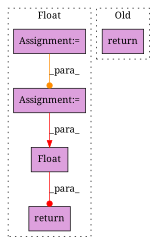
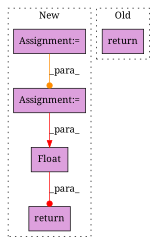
(50, 16) -> (50, 16)
